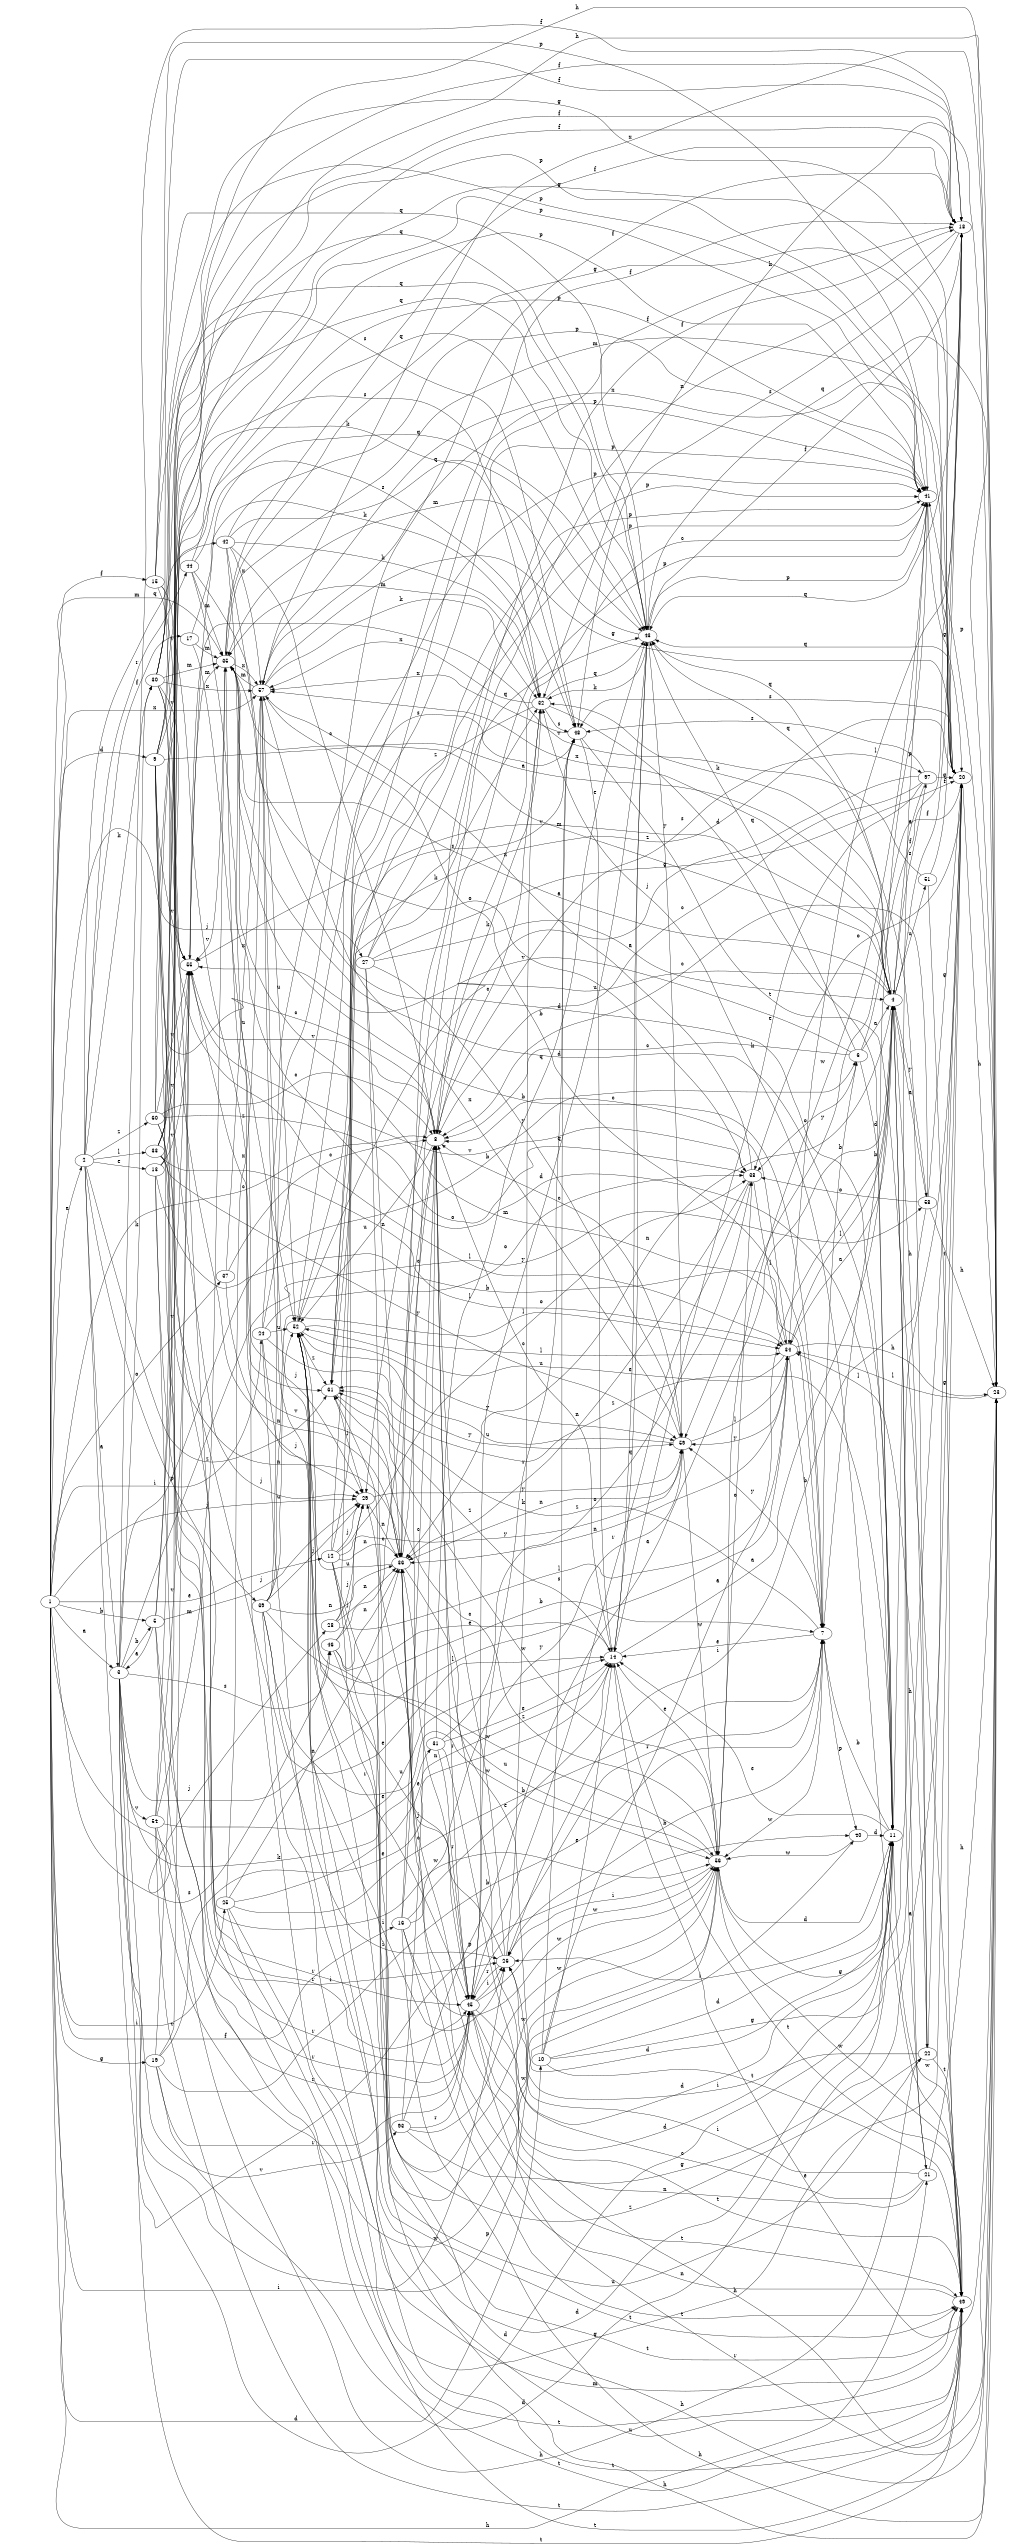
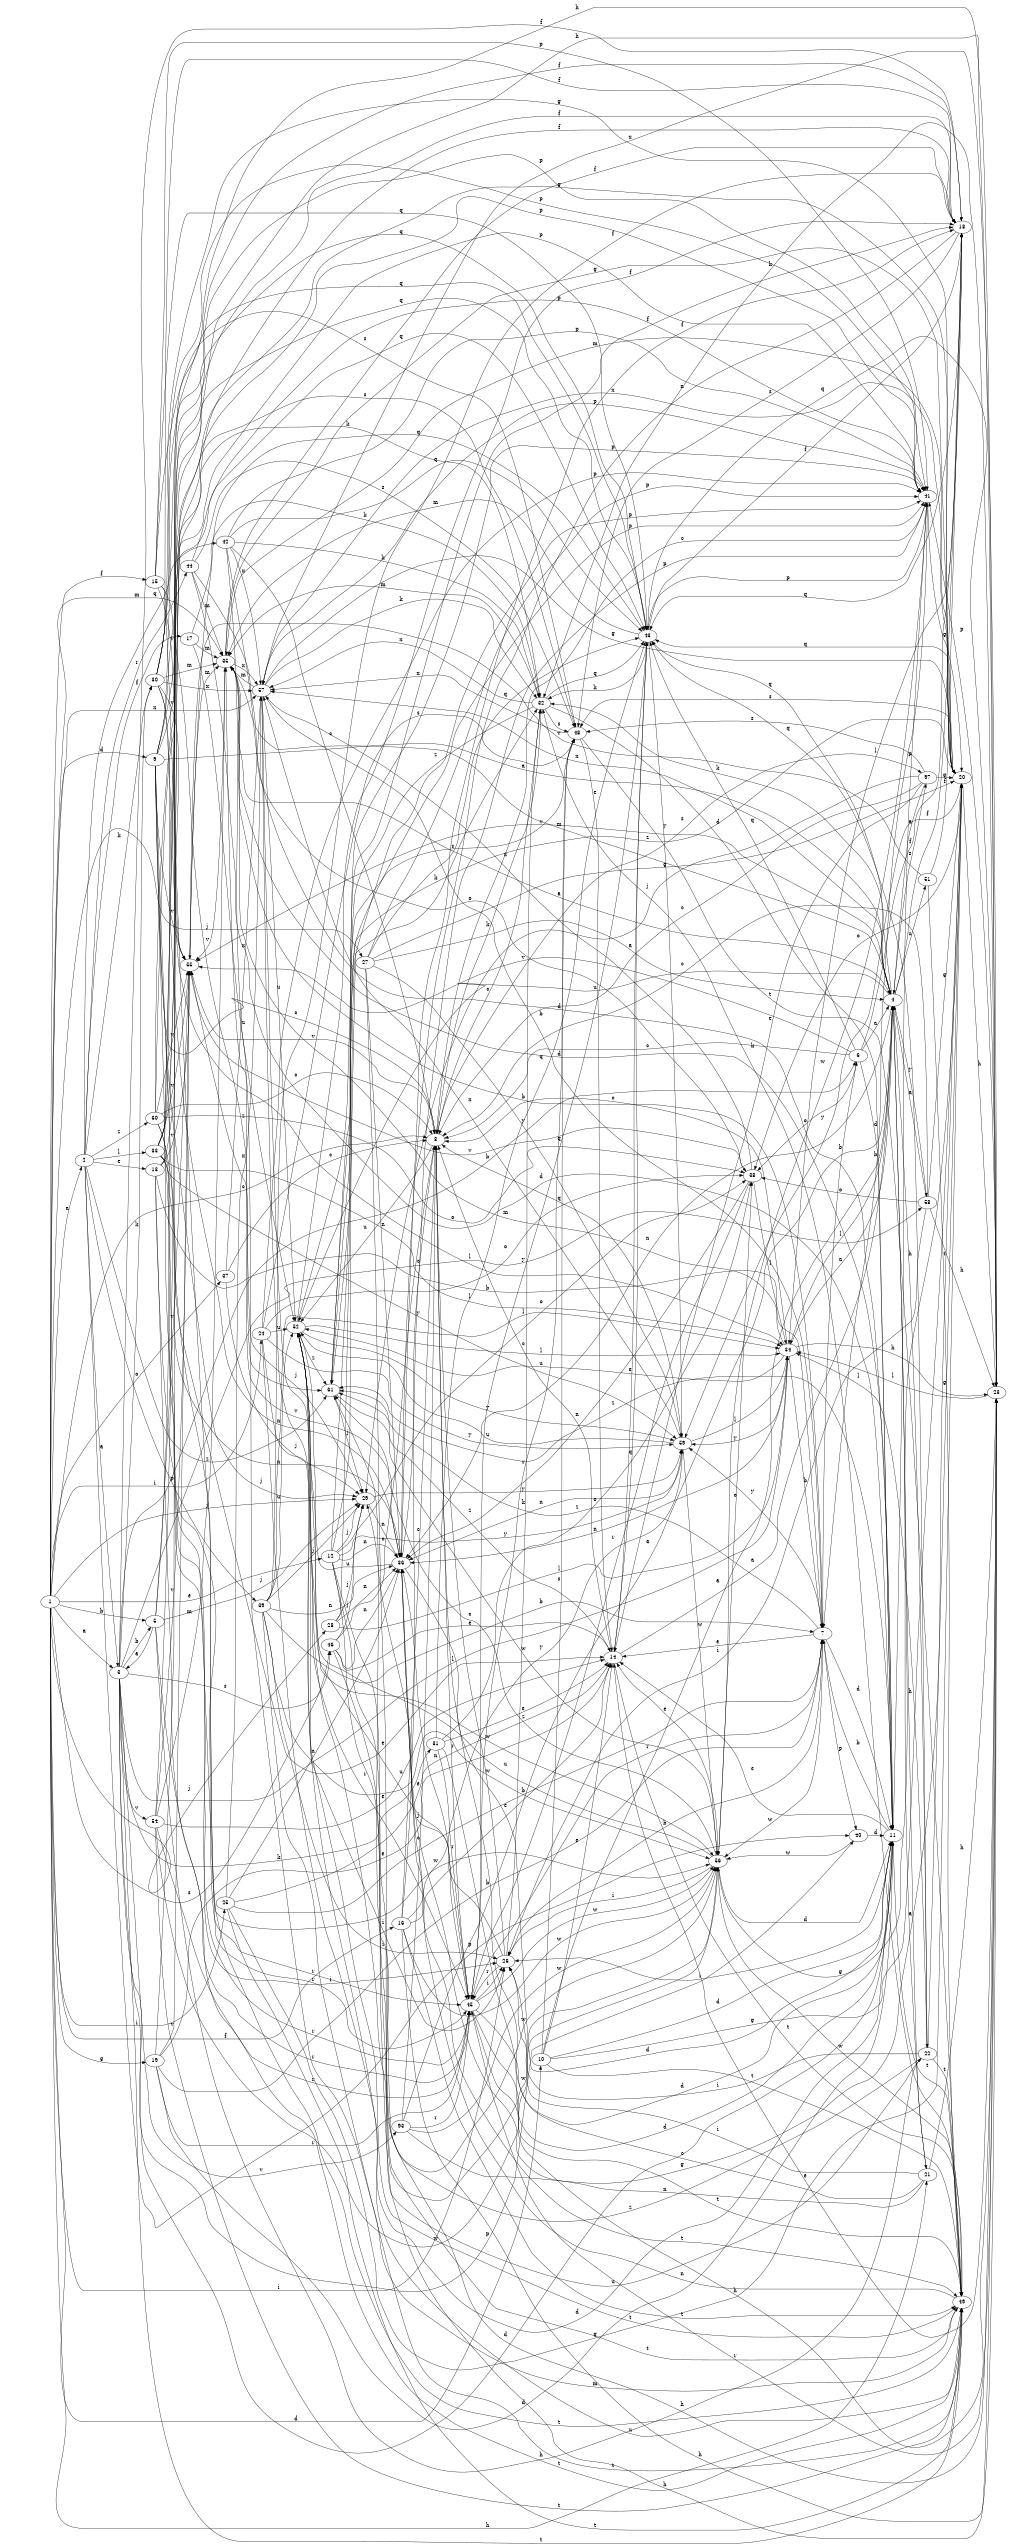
(559, 1198) -> (559, 1198)
none -> (865, 1731)
(927, 2066) -> (927, 2066)
